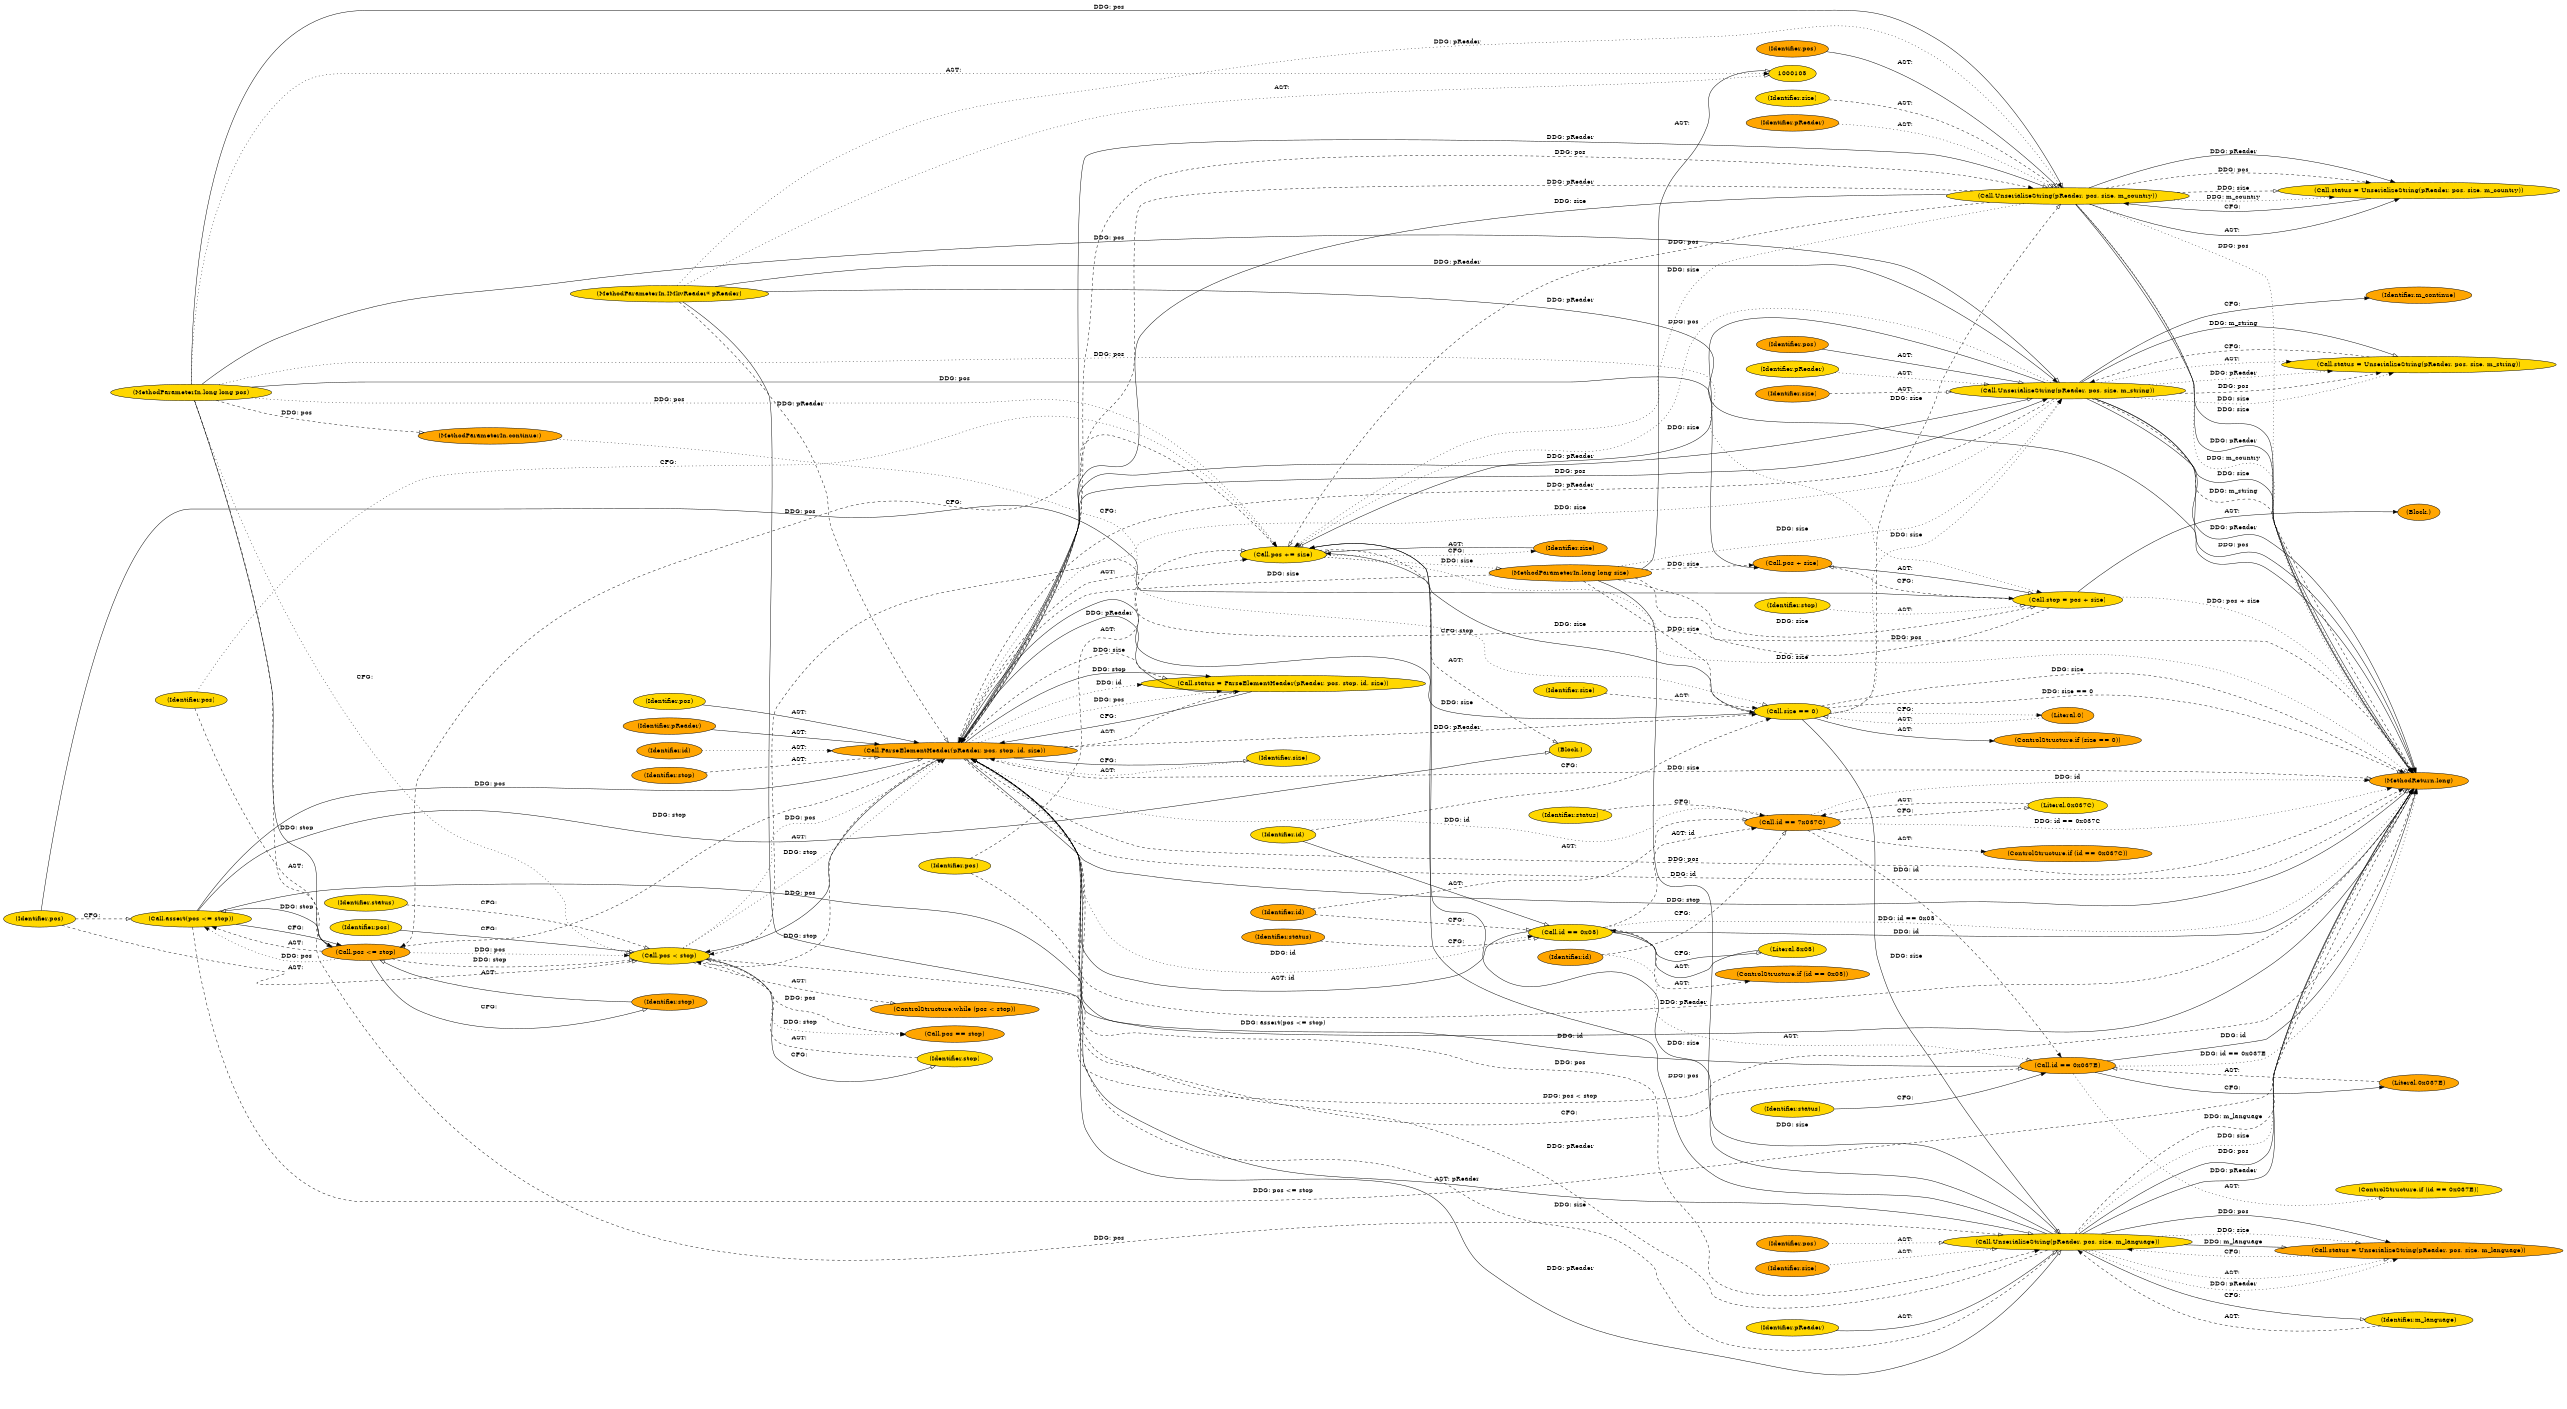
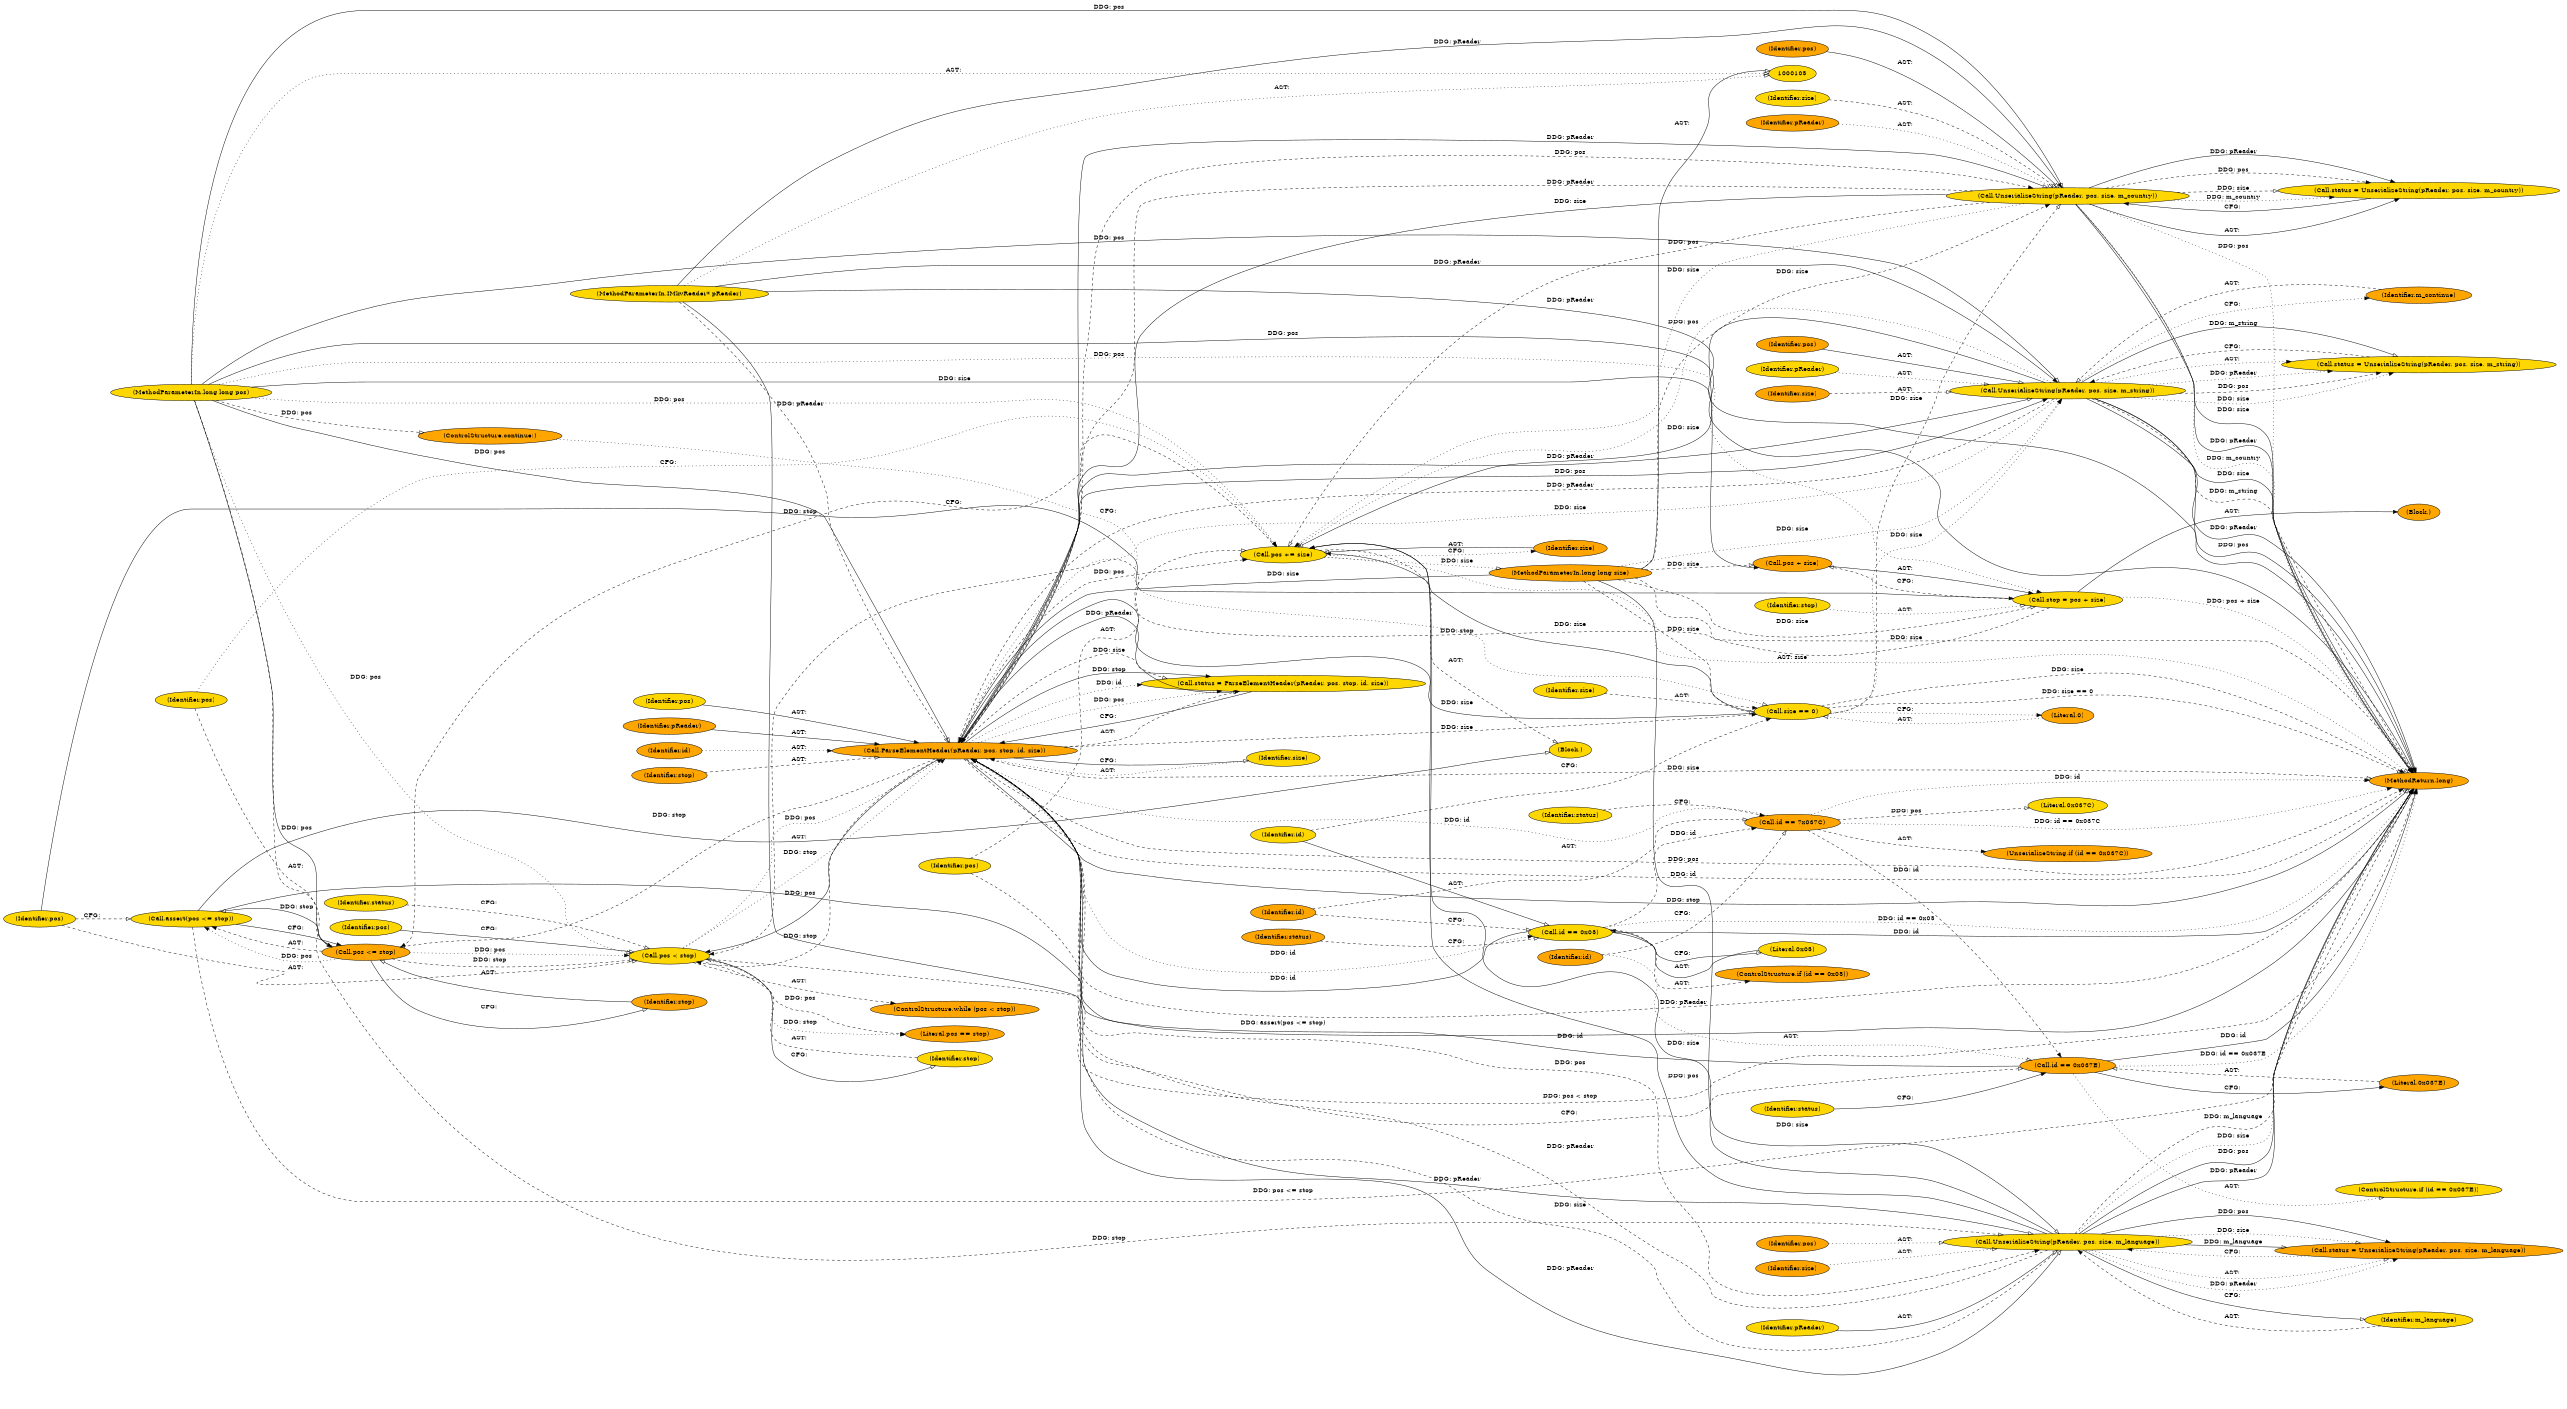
(1369, 52) -> (1369, 52)
(866, 74) -> (866, 74)
none -> (2218, 294)
none -> (1741, 315)
(2214, 315) -> (2214, 315)
none -> (1417, 337)
(955, 379) -> (955, 379)
(490, 436) -> (490, 436)
(800, 512) -> (800, 512)
(1697, 567) -> (1697, 567)
(1109, 572) -> (1109, 572)
(1929, 577) -> (1929, 577)
(1192, 586) -> (1192, 586)
(1457, 631) -> (1457, 631)
(1906, 638) -> (1906, 638)
(1677, 642) -> (1677, 642)
(1792, 657) -> (1792, 657)
(366, 677) -> (366, 677)
(1457, 727) -> (1457, 727)
(2068, 740) -> none
(537, 788) -> (642, 486)
(1927, 803) -> none
(1906, 811) -> (1906, 811)
(297, 828) -> (297, 828)
(1684, 833) -> (1684, 833)
(2068, 854) -> (2068, 854)
(1792, 949) -> (1792, 949)
(1283, 978) -> (1283, 978)
(791, 987) -> (791, 987)
(1888, 989) -> none
(955, 1034) -> (955, 1034)
(1457, 1179) -> (1457, 1179)
(1109, 1238) -> (1109, 1238)
